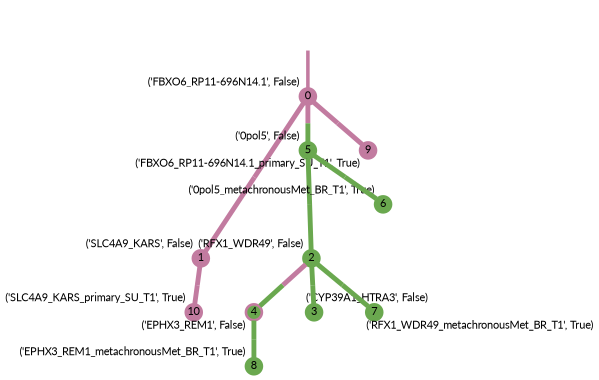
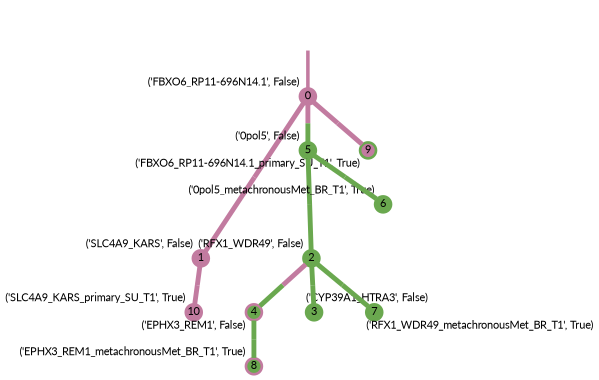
(368, 150) -> (368, 150)
(254, 366) -> (254, 366)
